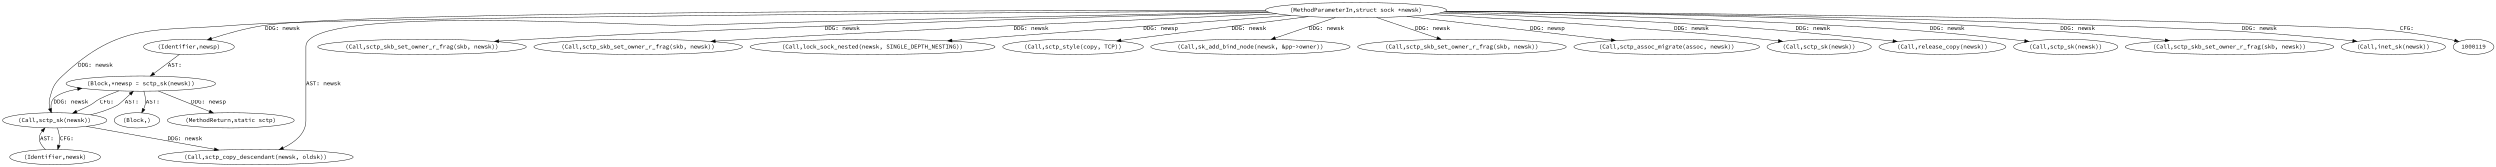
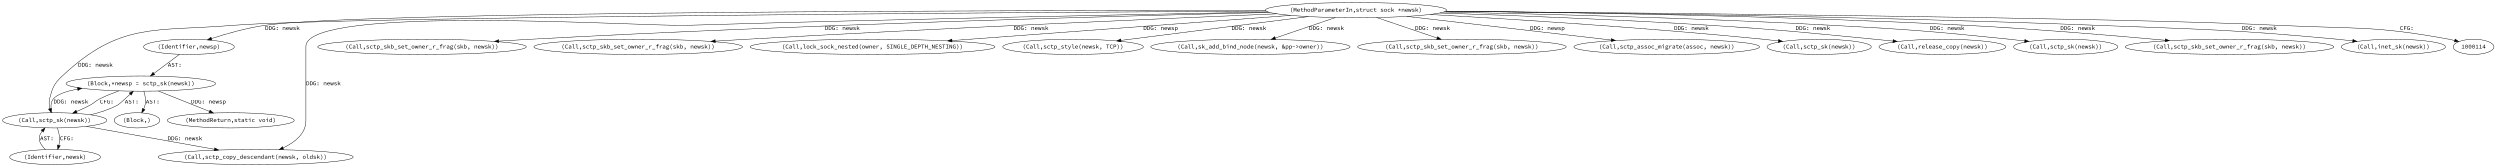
(873, 47) -> (873, 47)
(1073, 47) -> (1073, 47)
(2474, 47) -> (2474, 47)
(323, 84) -> (323, 84)
(231, 120) -> (231, 120)
